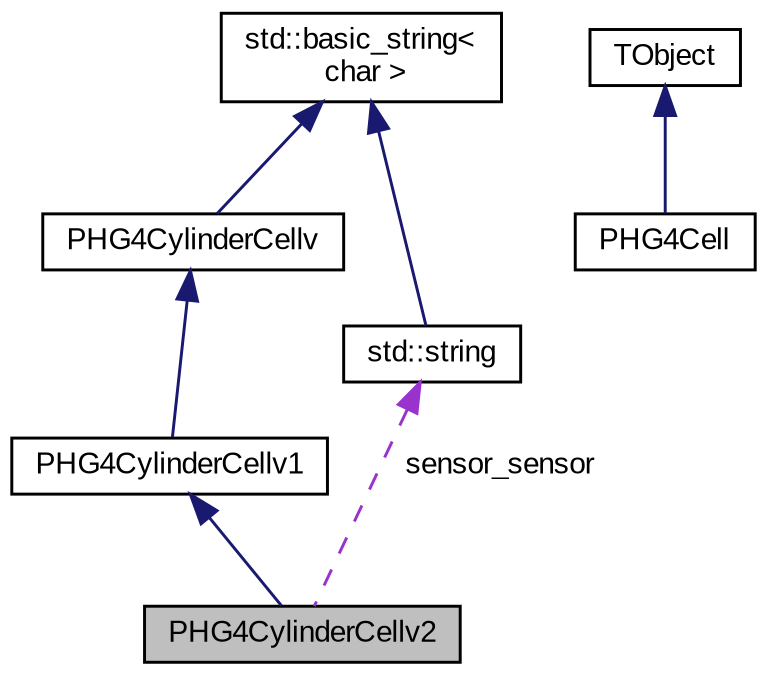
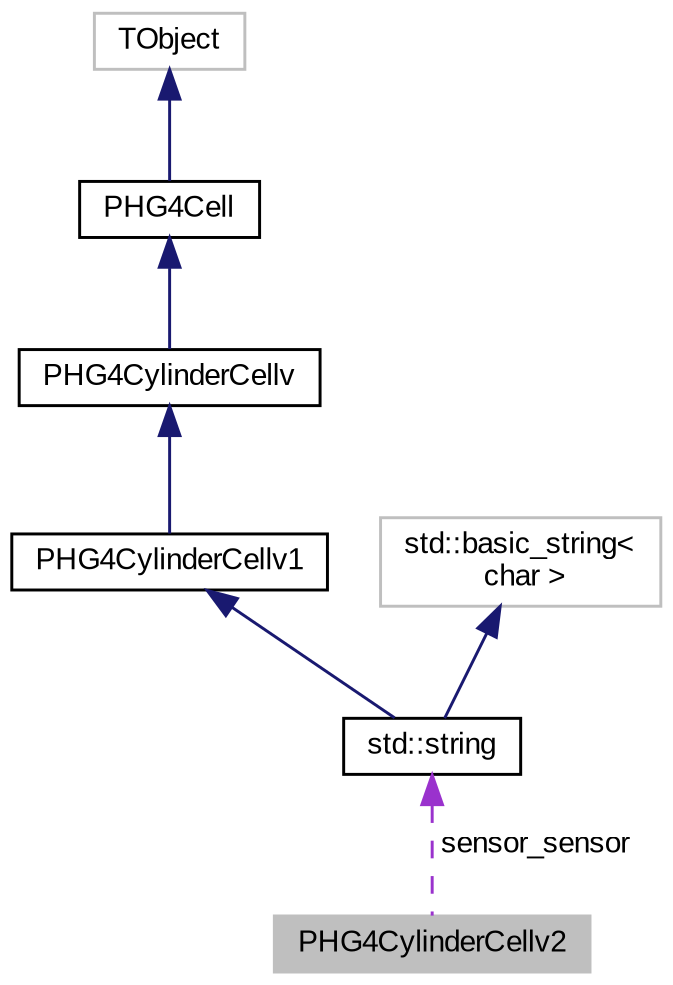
(361, 58) -> (521, 562)
(665, 58) -> (170, 41)
(259, 169) -> (170, 309)
(245, 562) -> (313, 663)
(302, 634) -> (432, 944)
